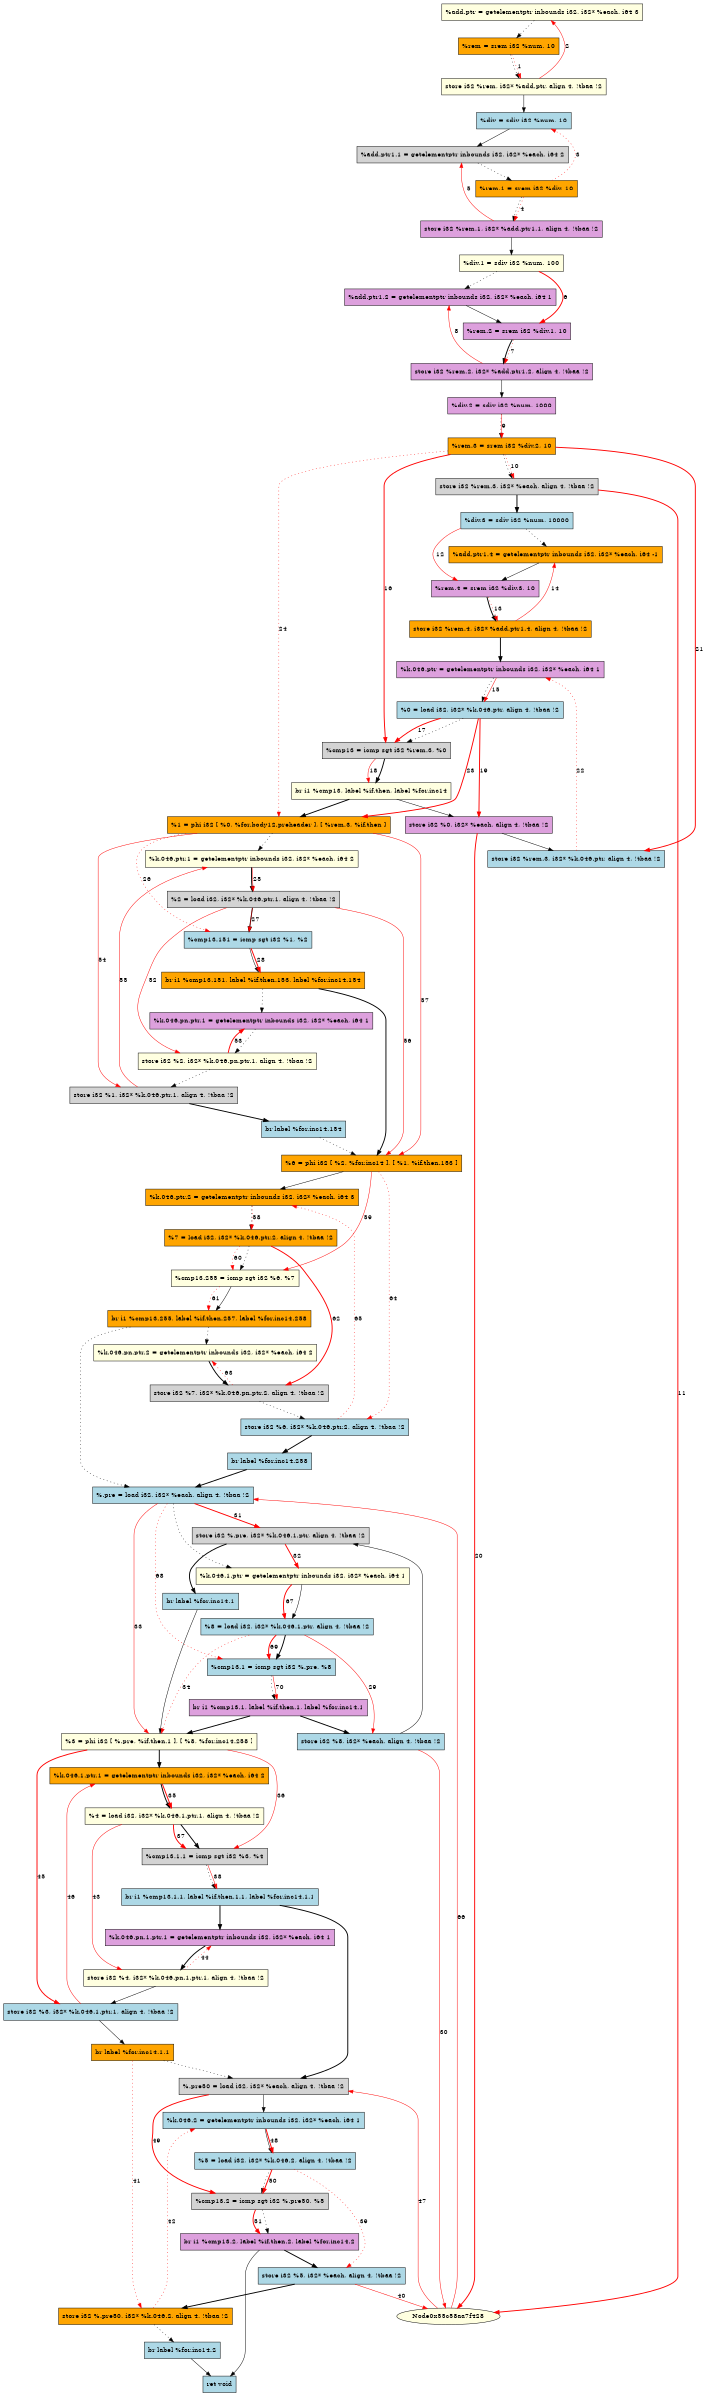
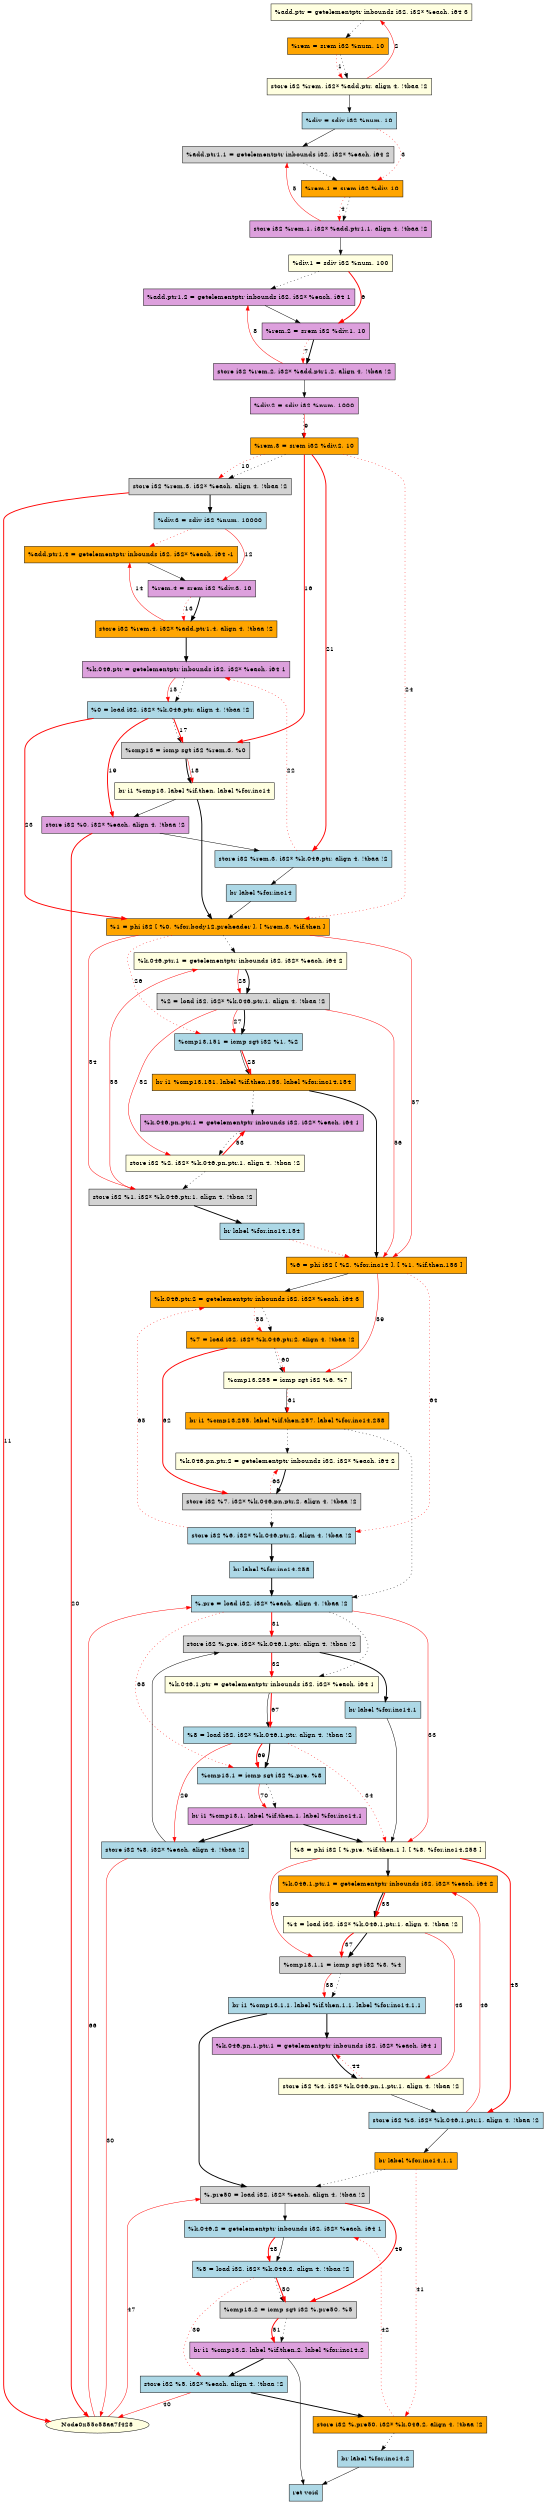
(575, 157) -> (401, 152)
(534, 536) -> (173, 537)
none -> (261, 893)
(336, 1145) -> (317, 1248)
